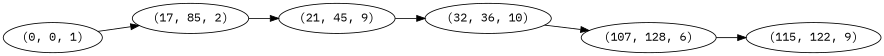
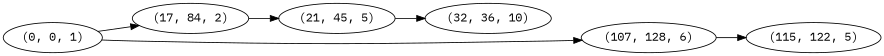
(190, 18) -> (190, 18)
(337, 18) -> (337, 18)
(563, 27) -> (338, 44)
(814, 38) -> (814, 38)
